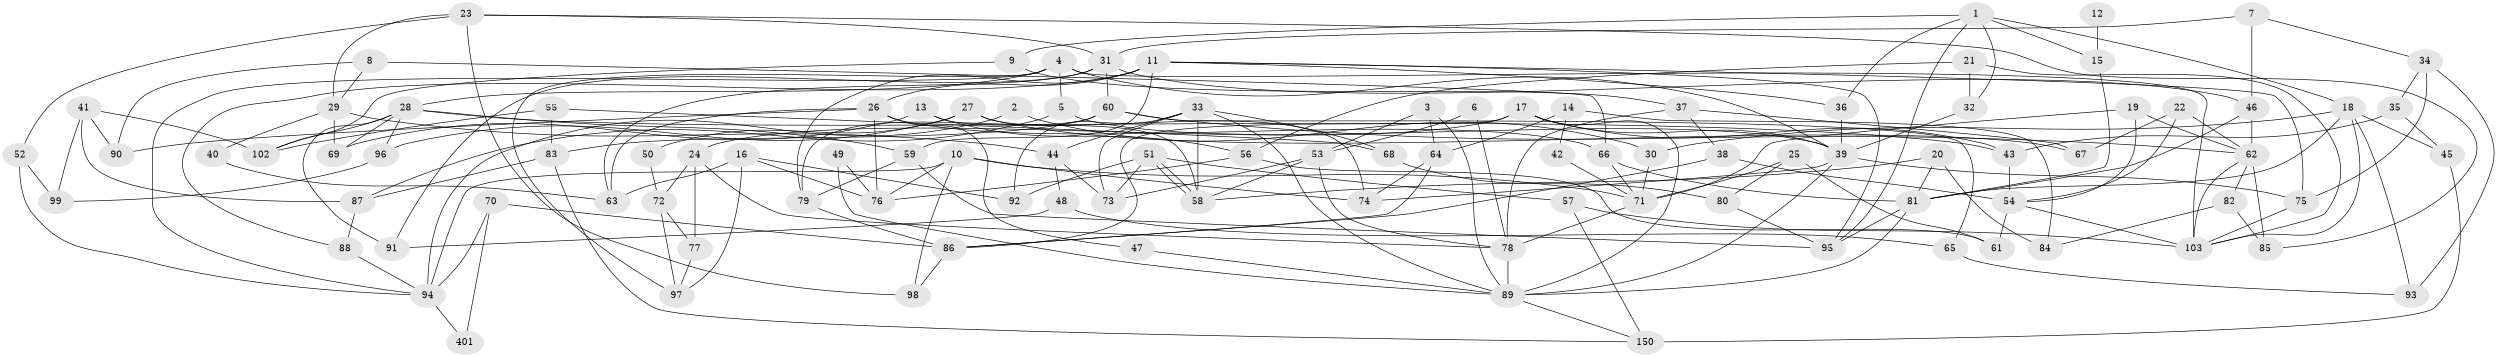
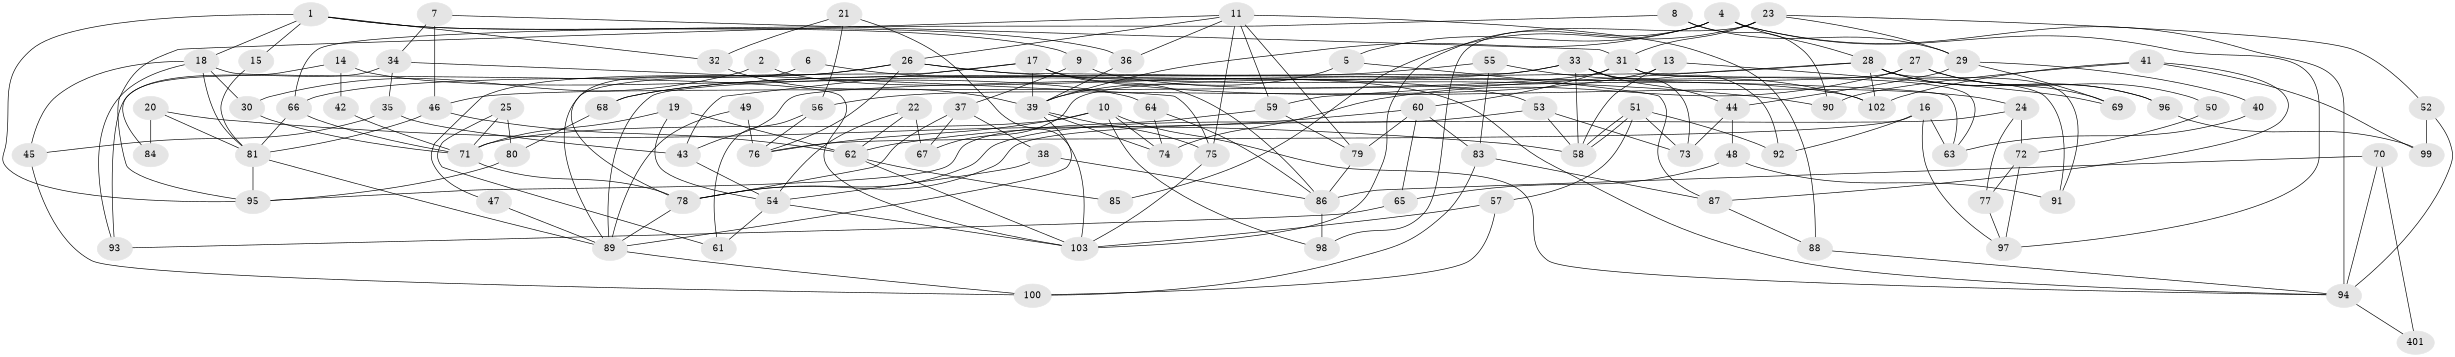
(2097, 14) -> none
(1428, 108) -> none
(2230, 202) -> none
(1645, 343) -> (1033, 296)
